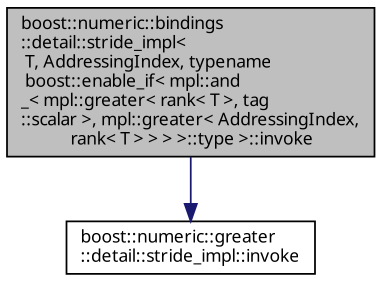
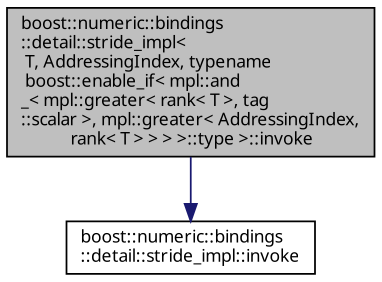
(191, 248) -> (191, 248)
